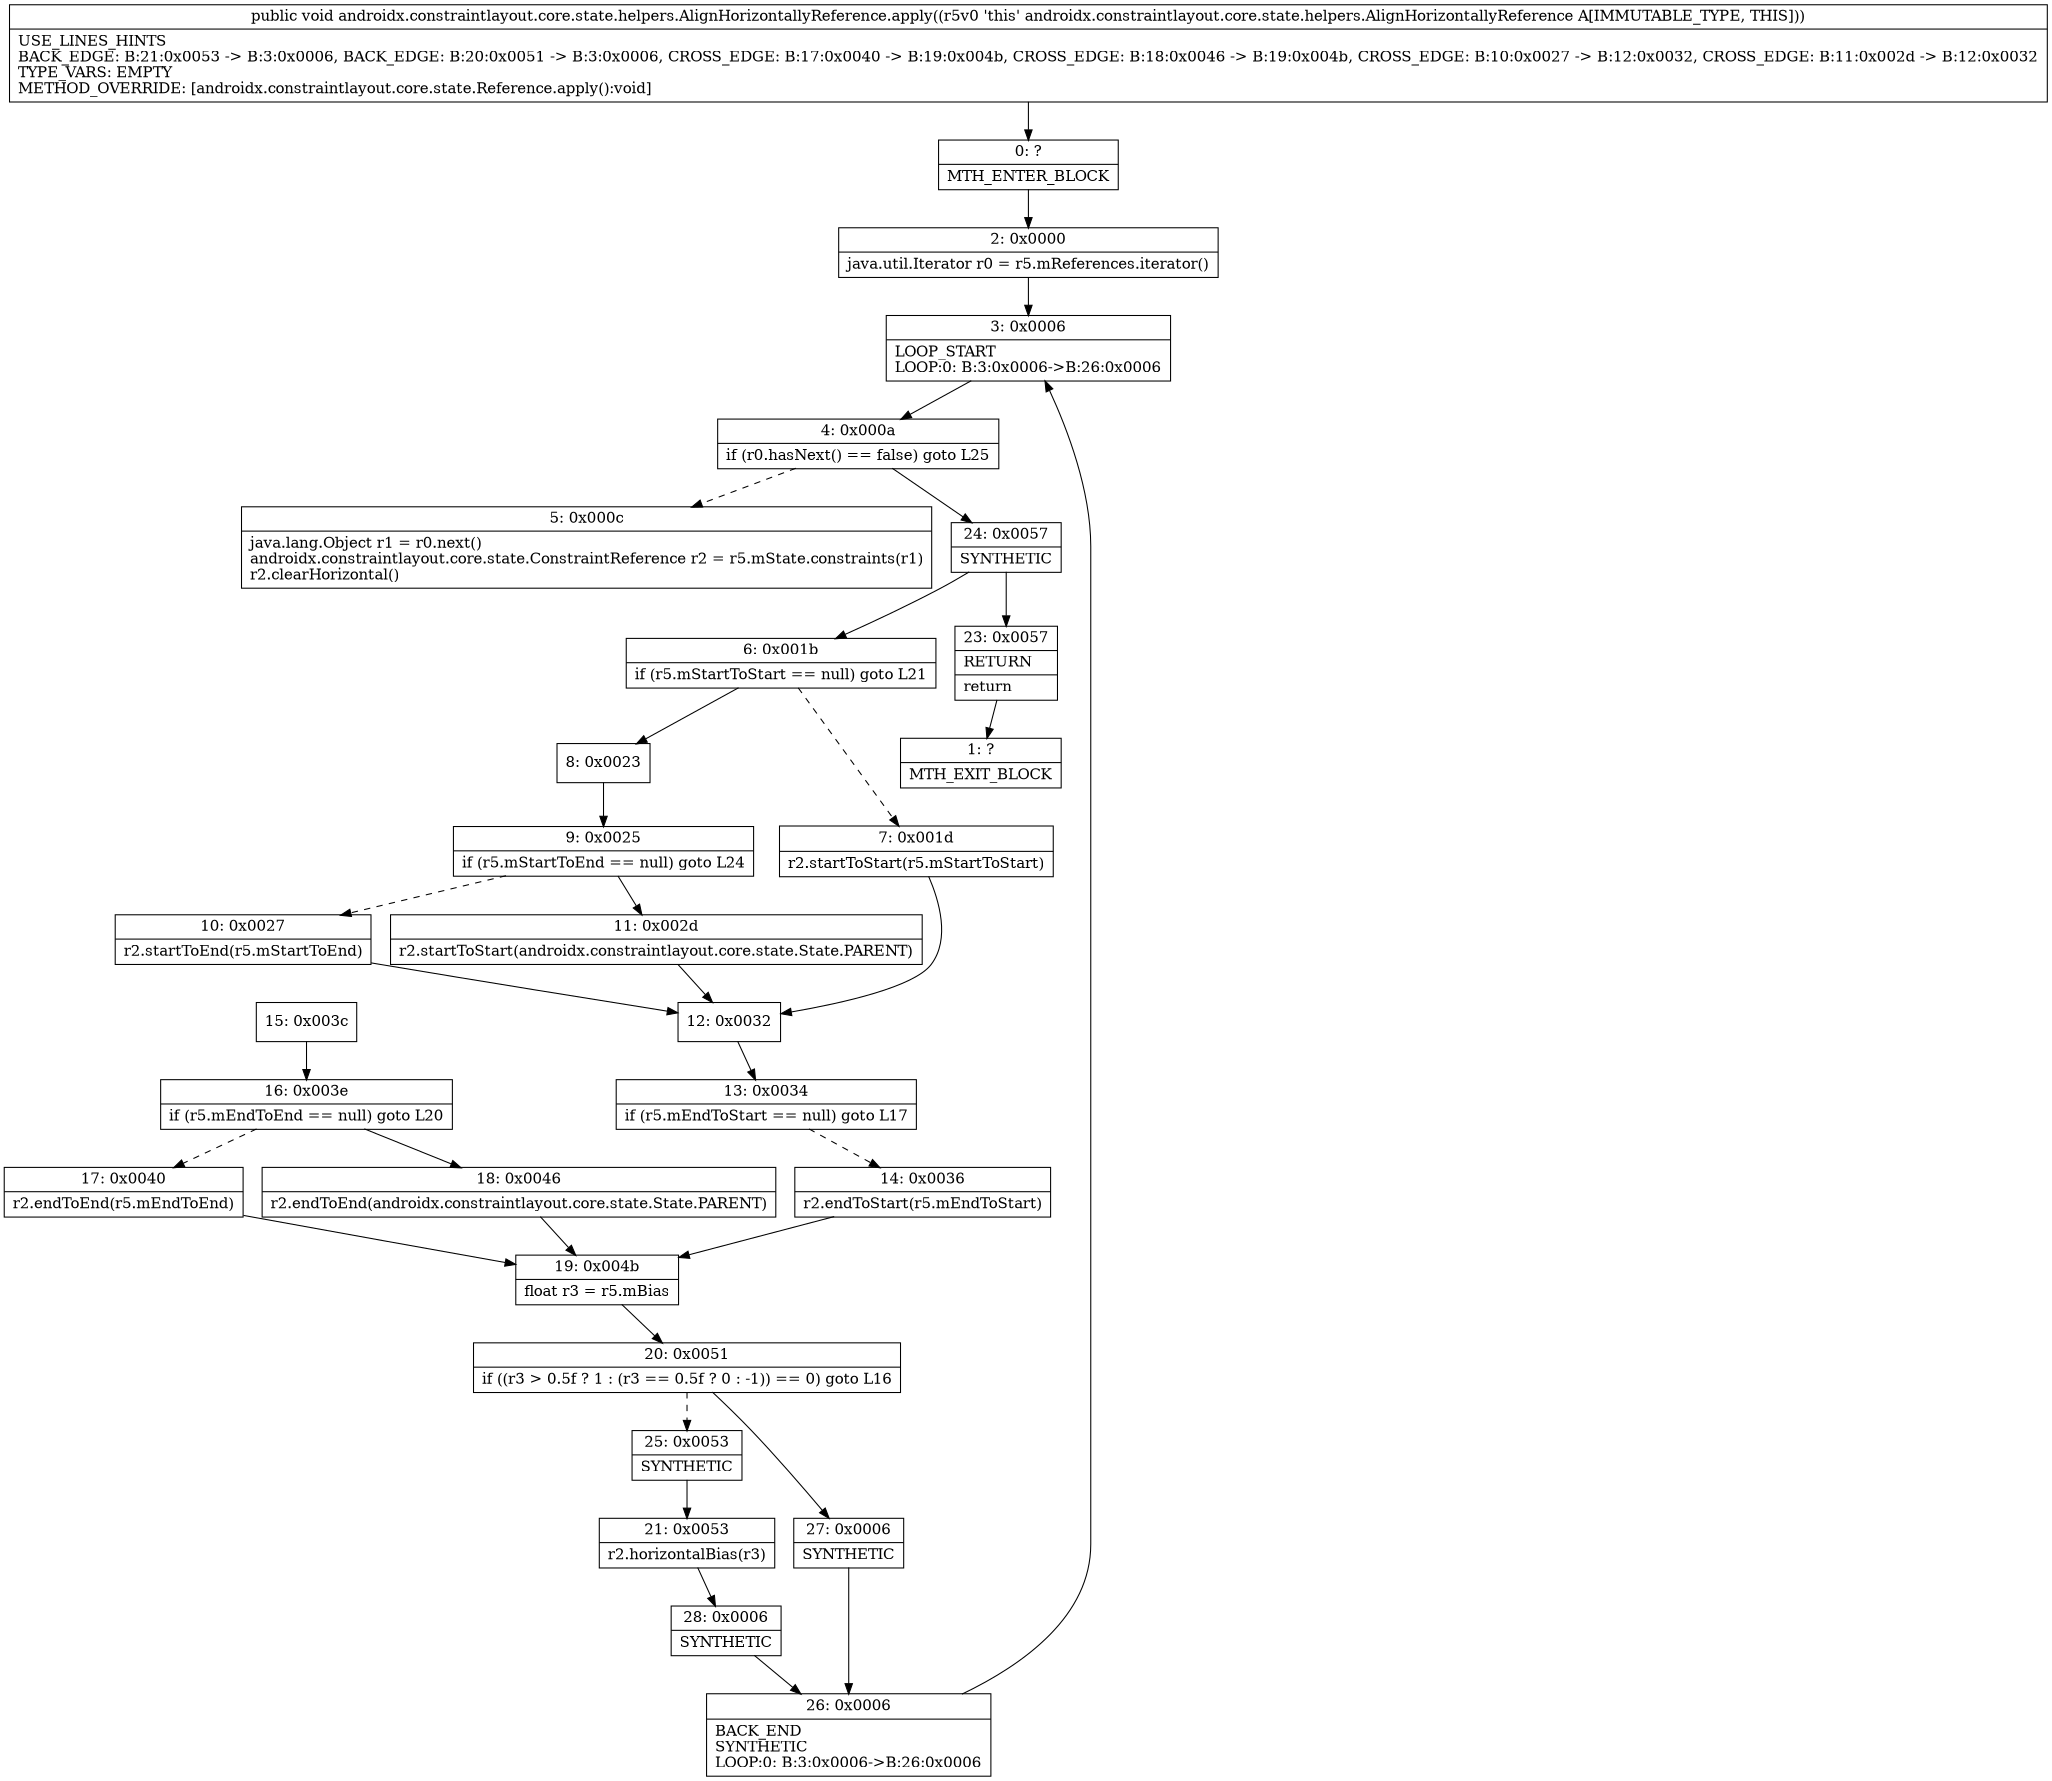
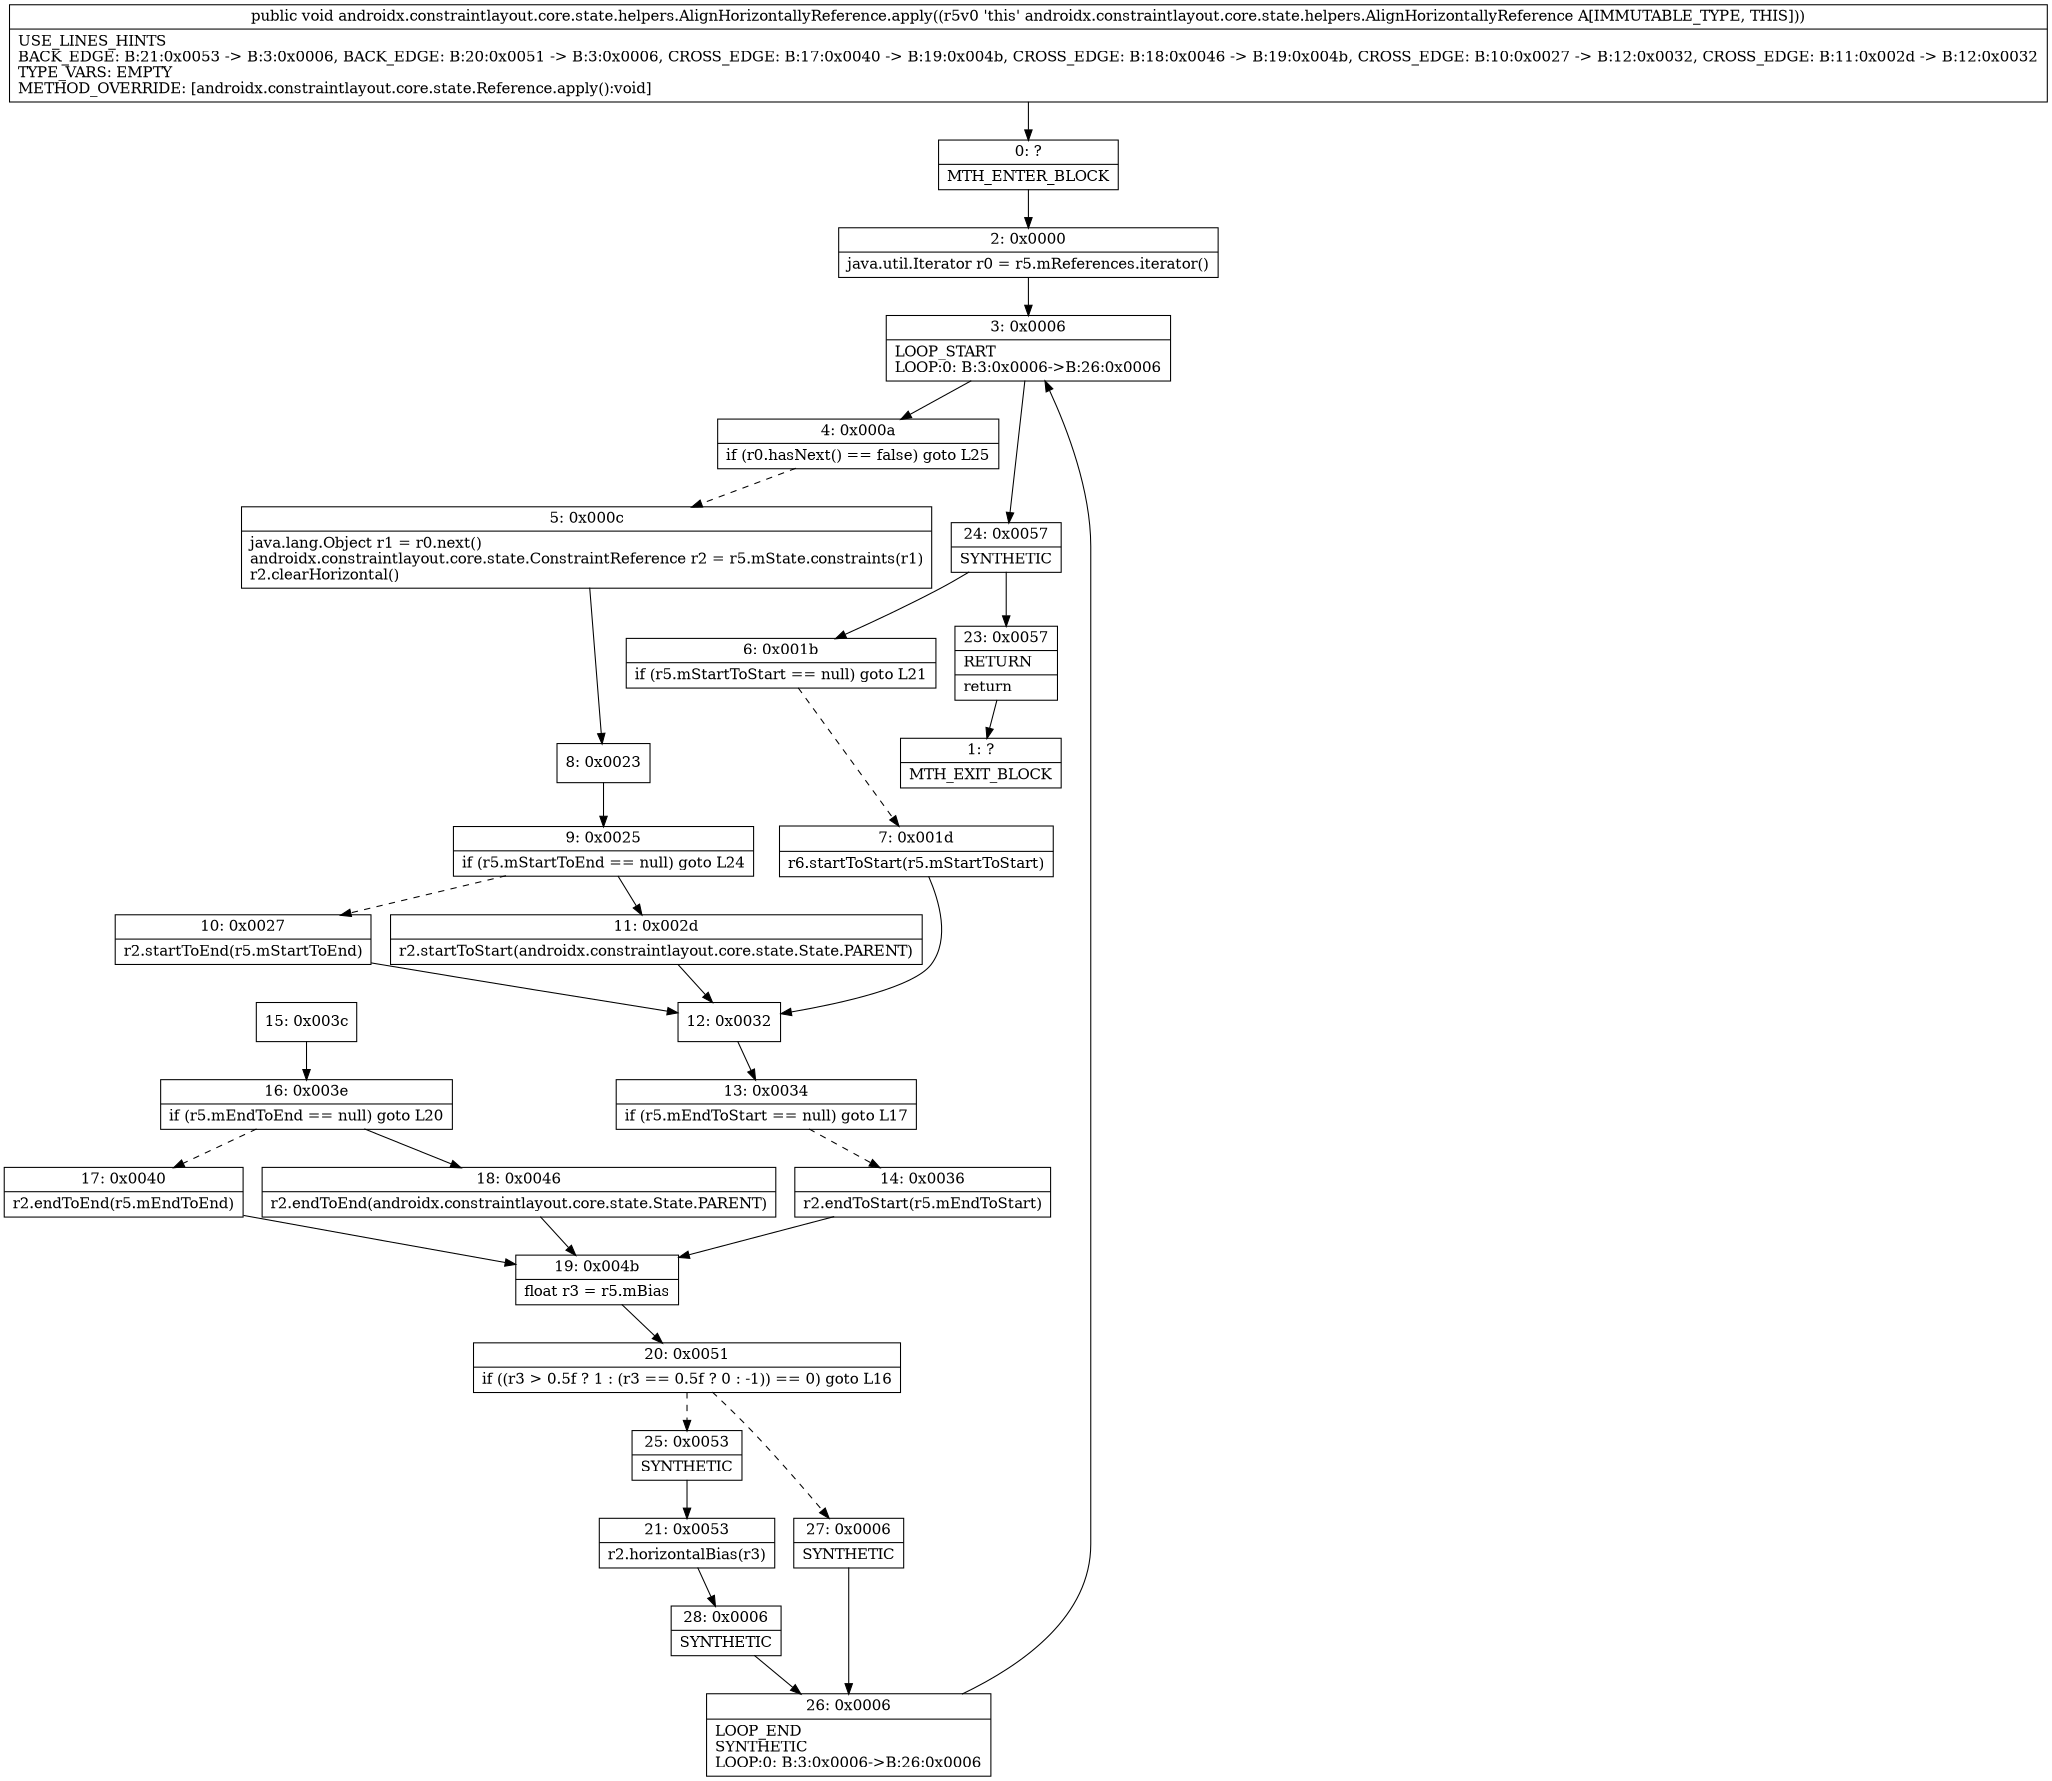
(928, 493) -> (1017, 446)
(692, 713) -> (595, 660)
(916, 864) -> (916, 864)
(769, 1449) -> (769, 1449)
(758, 1731) -> (758, 1731)
